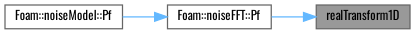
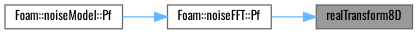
(363, 17) -> (364, 17)
